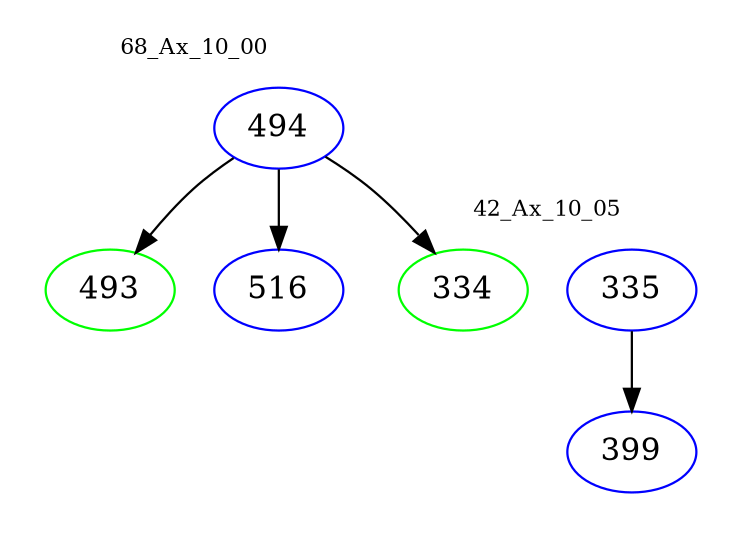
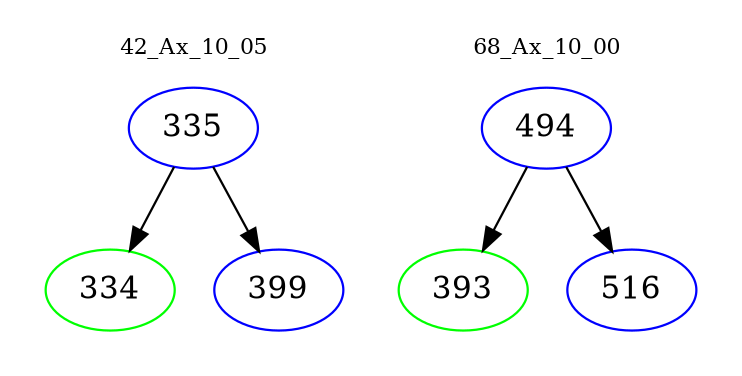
(395, 211) -> (157, 199)
(110, 290) -> (463, 290)
